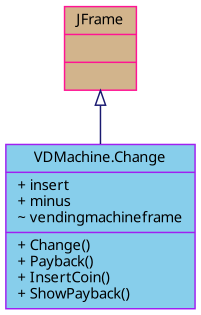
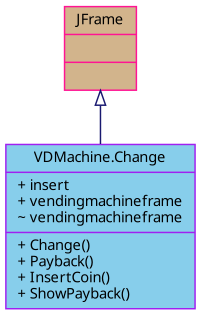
(45, 202) -> (100, 202)
